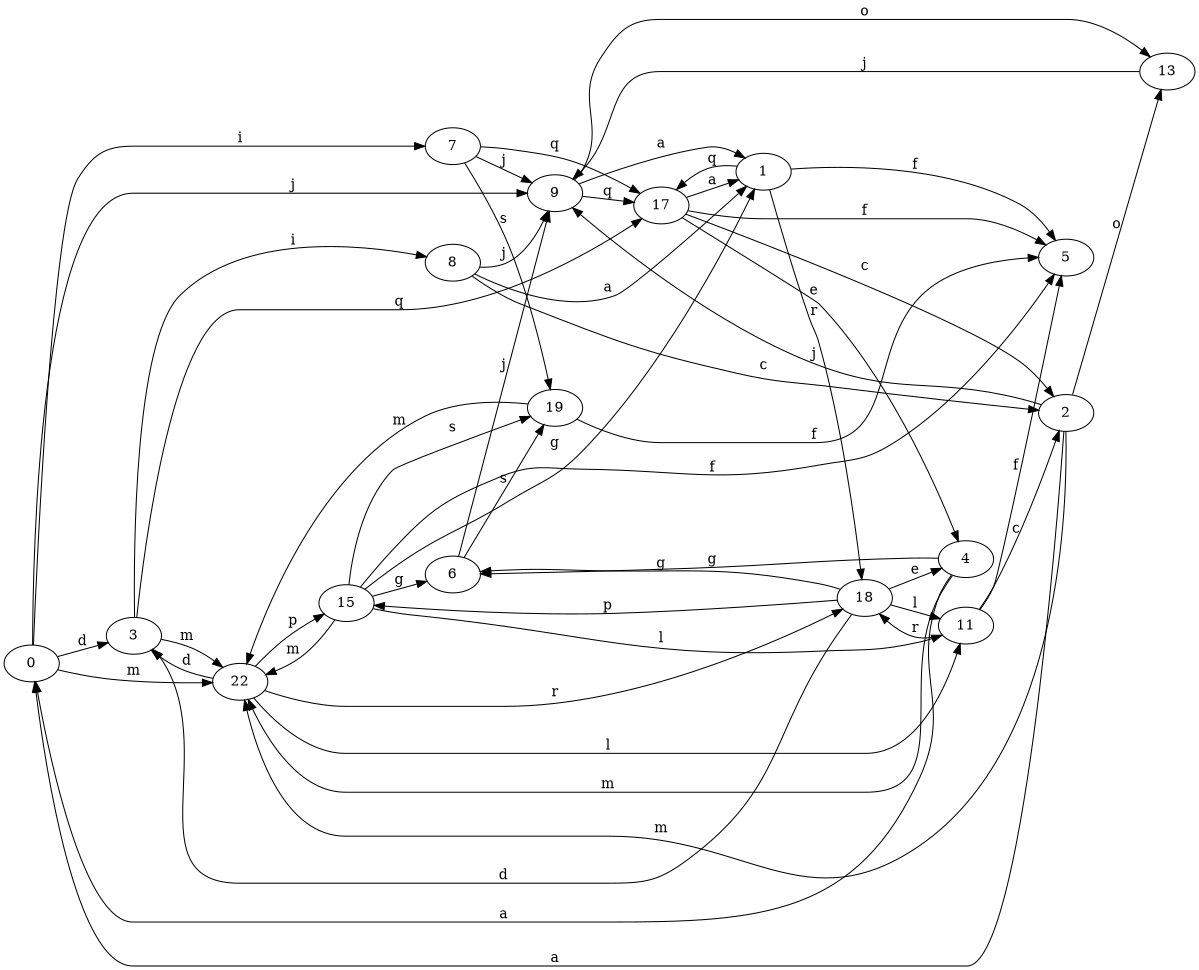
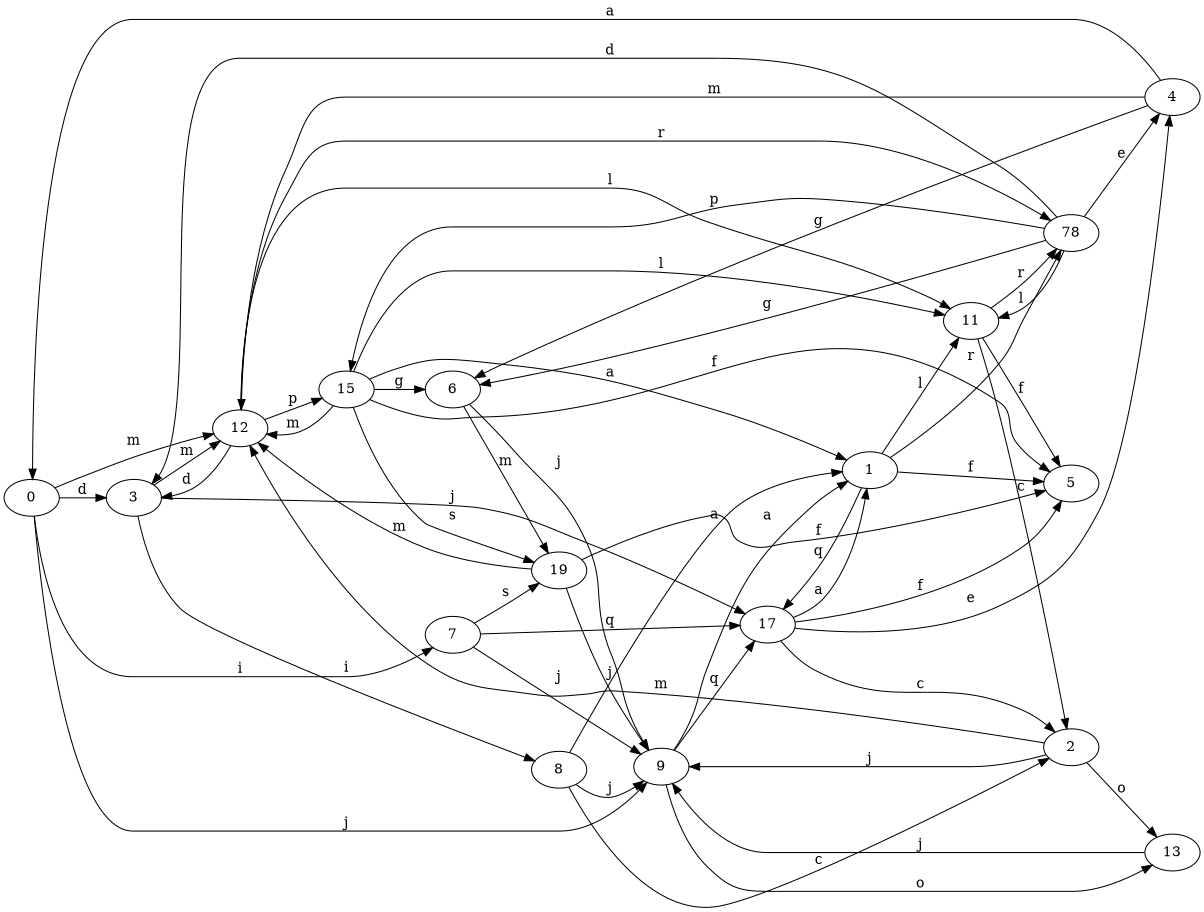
(400, 302) -> (453, 497)
none -> (918, 400)
(555, 443) -> (610, 373)
(504, 479) -> (506, 462)
(865, 598) -> (1071, 233)
none -> (599, 668)
(240, 682) -> (240, 428)
(674, 966) -> none
